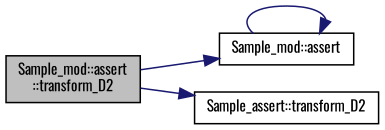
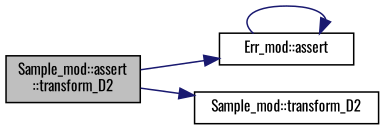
(287, 49) -> (287, 49)
(287, 108) -> (287, 108)
